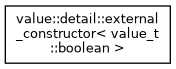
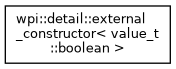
(88, 35) -> (88, 35)
